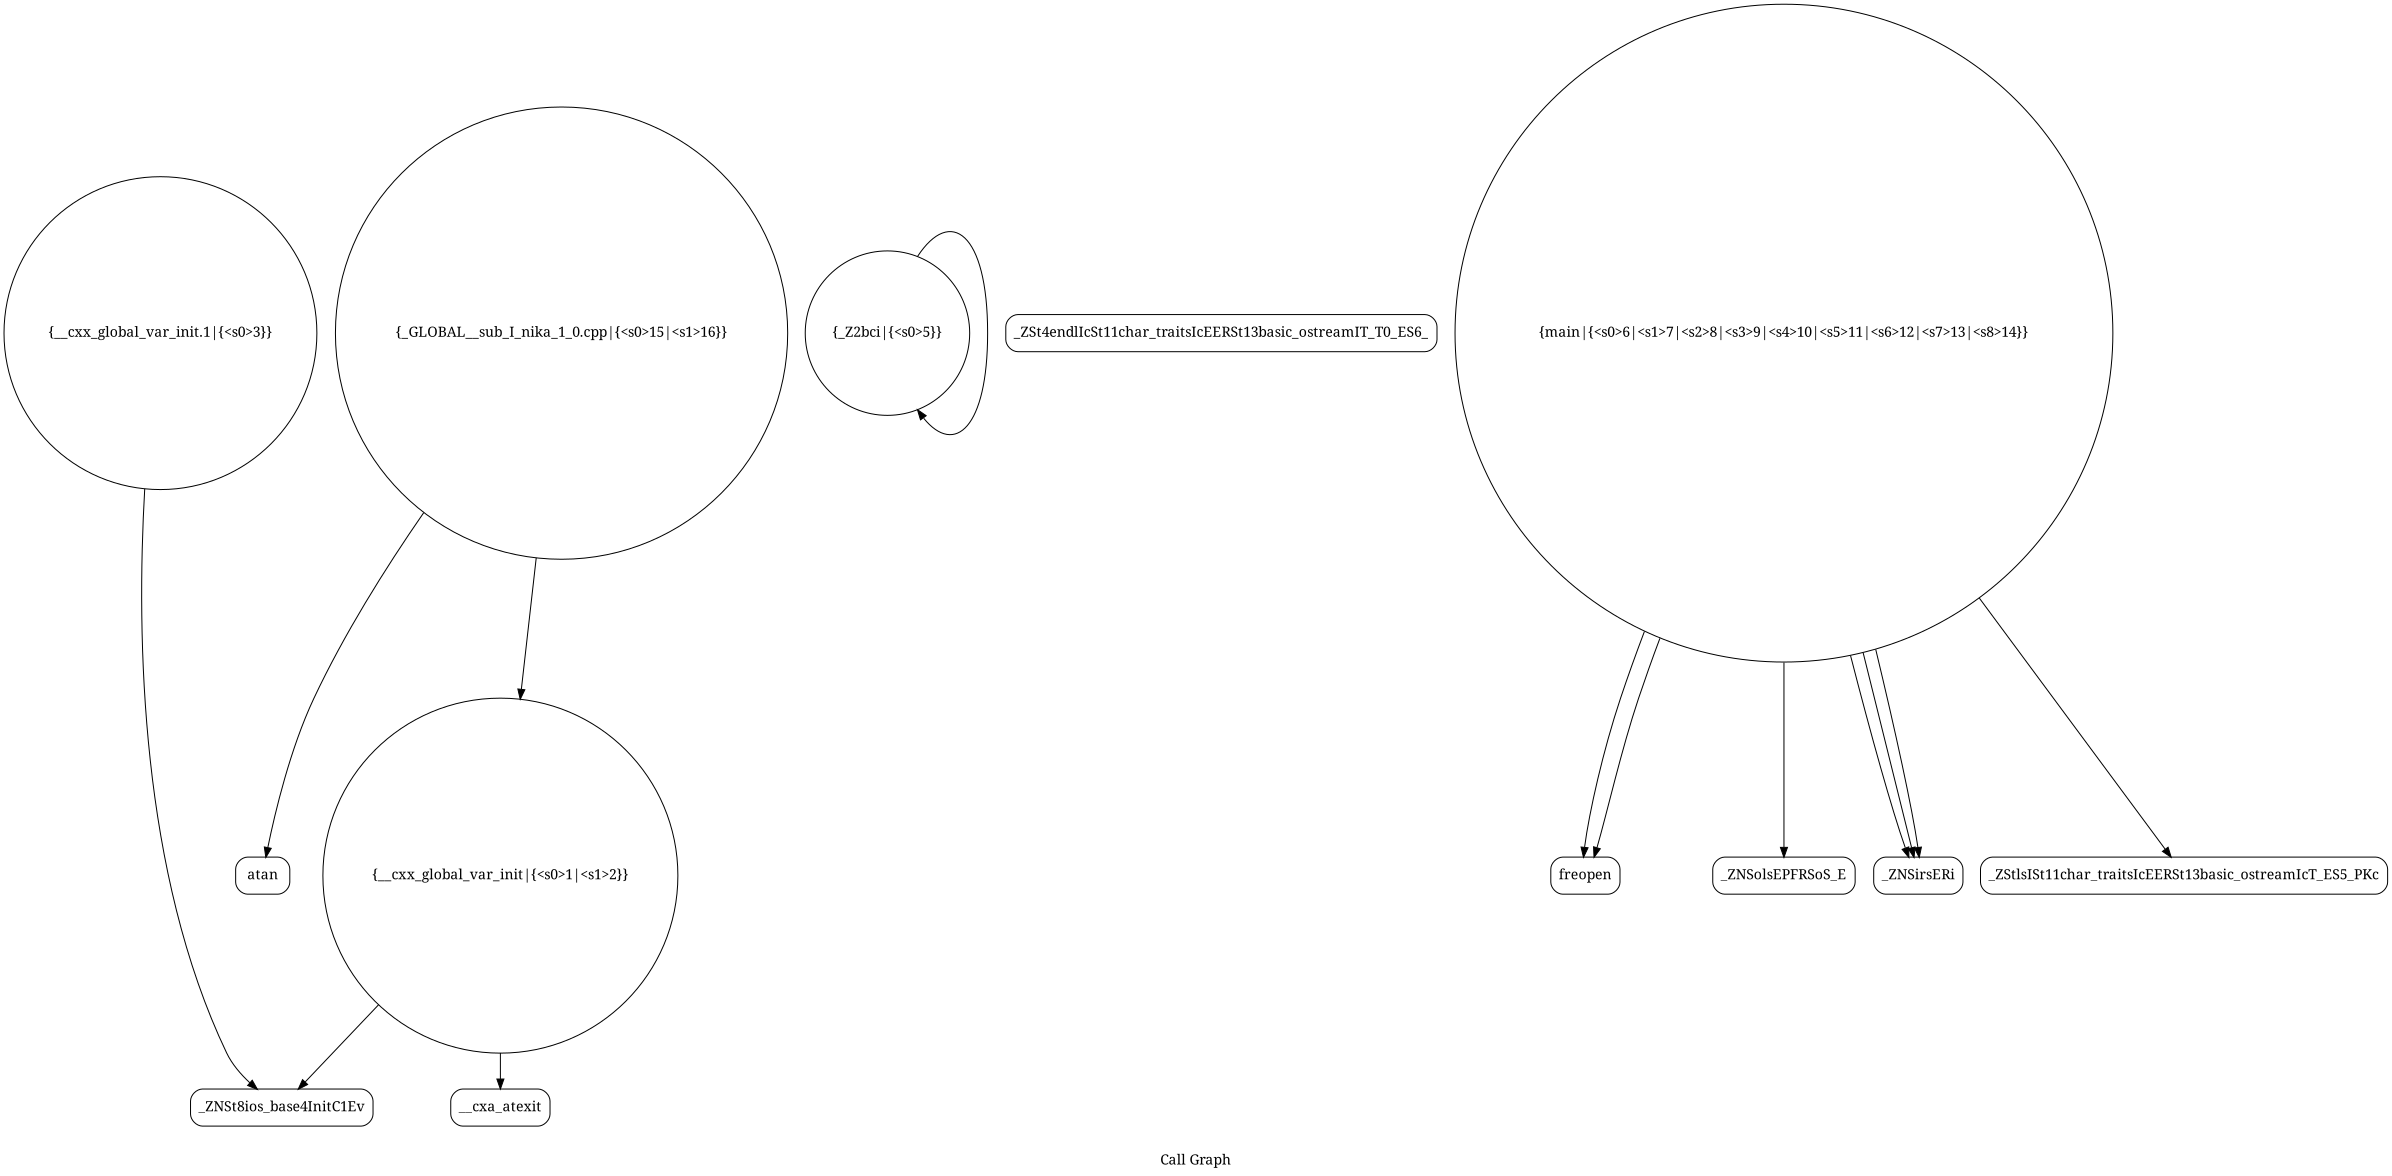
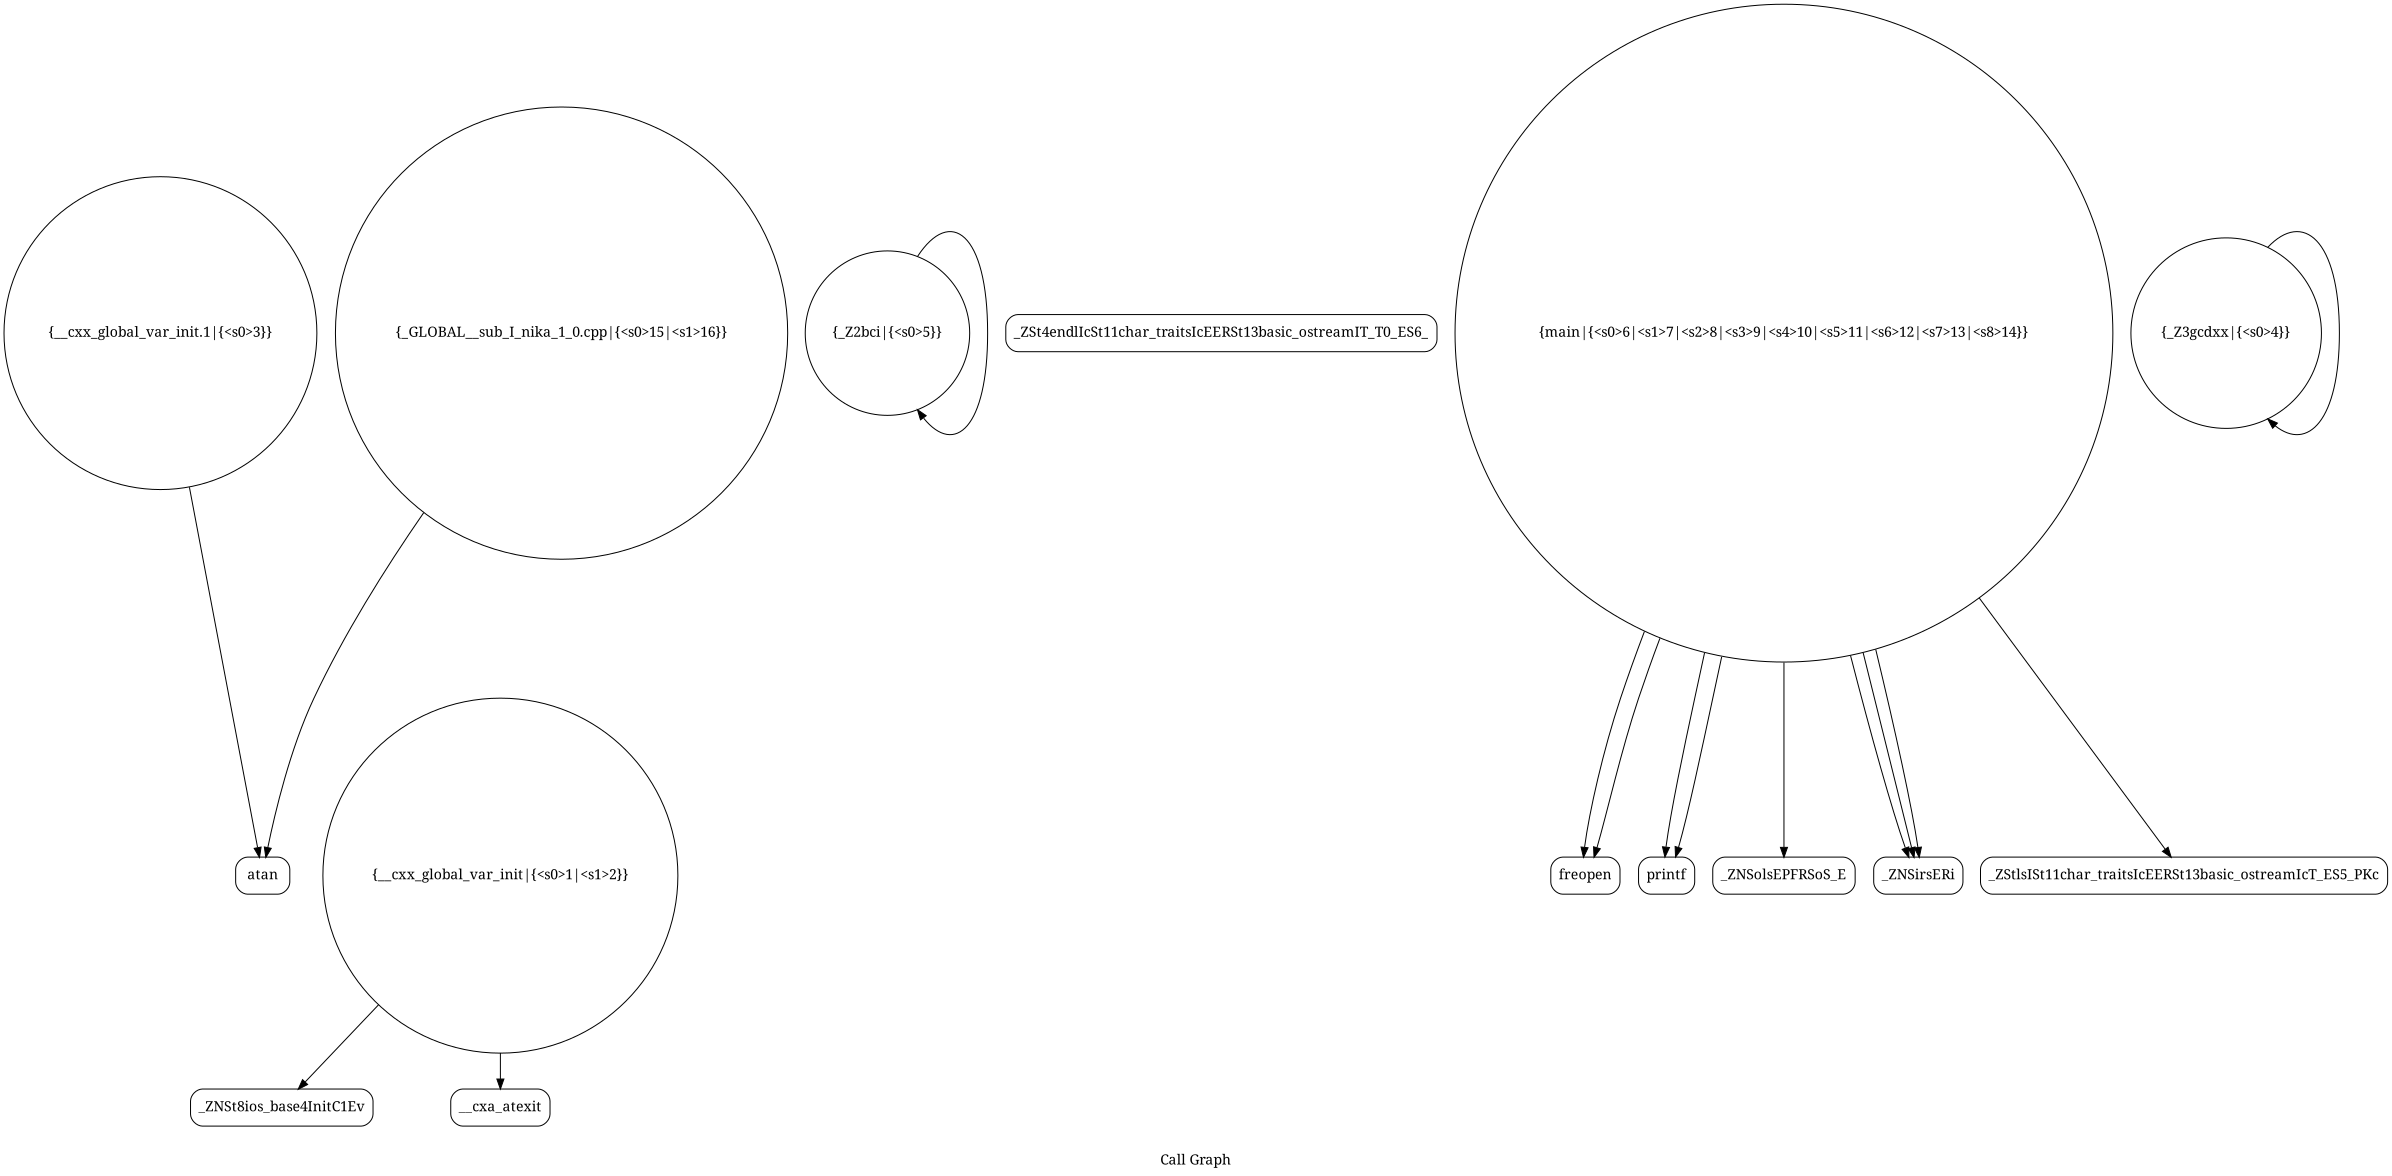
none -> (2226, 333)
(529, 624) -> none
(155, 795) -> (223, 667)
none -> (1667, 876)
